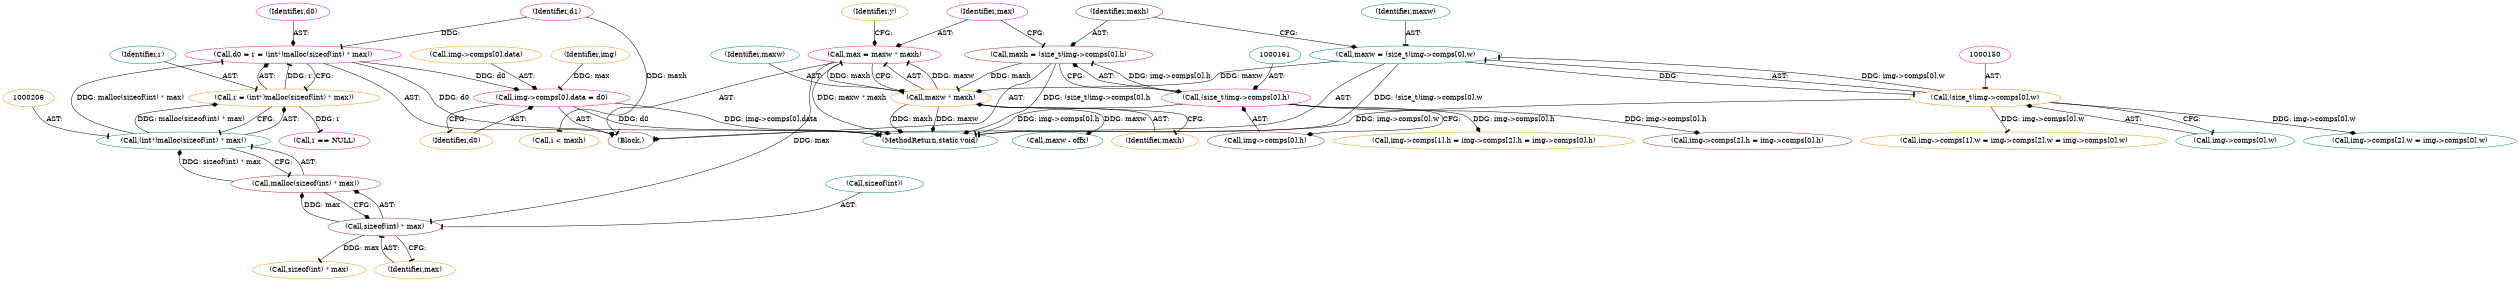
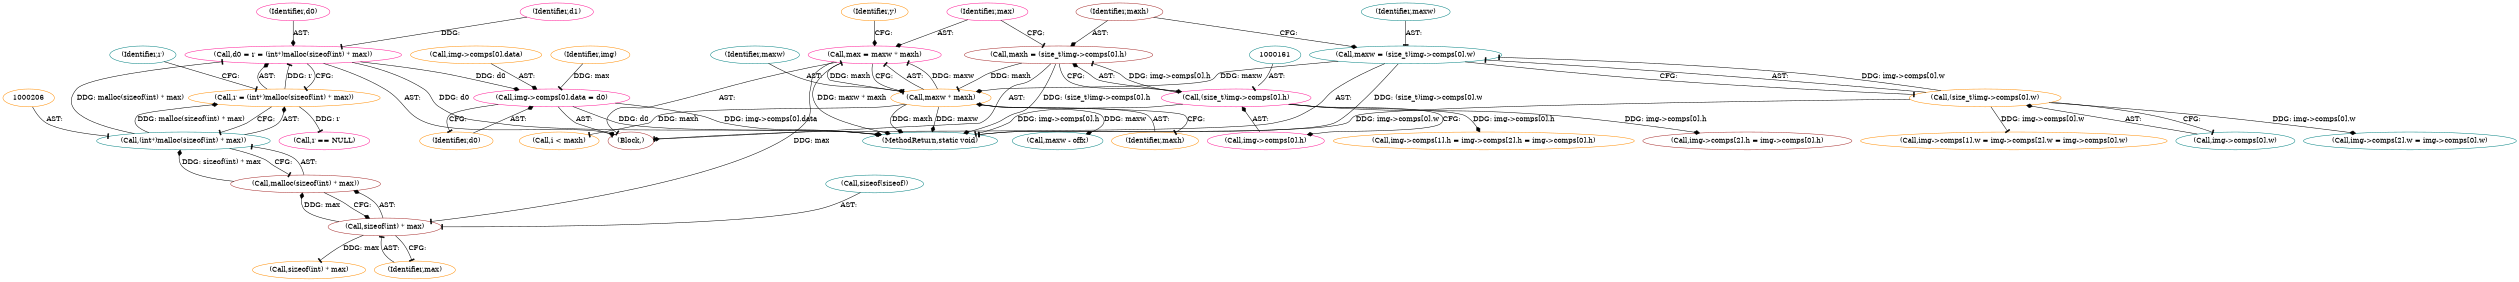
(1985, 55) -> none
(232, 76) -> (232, 76)
(1267, 76) -> (1267, 76)
(1670, 76) -> (1670, 76)
(644, 92) -> (746, 109)
(619, 130) -> (632, 130)
(1266, 141) -> (1266, 141)
(875, 184) -> (875, 184)
